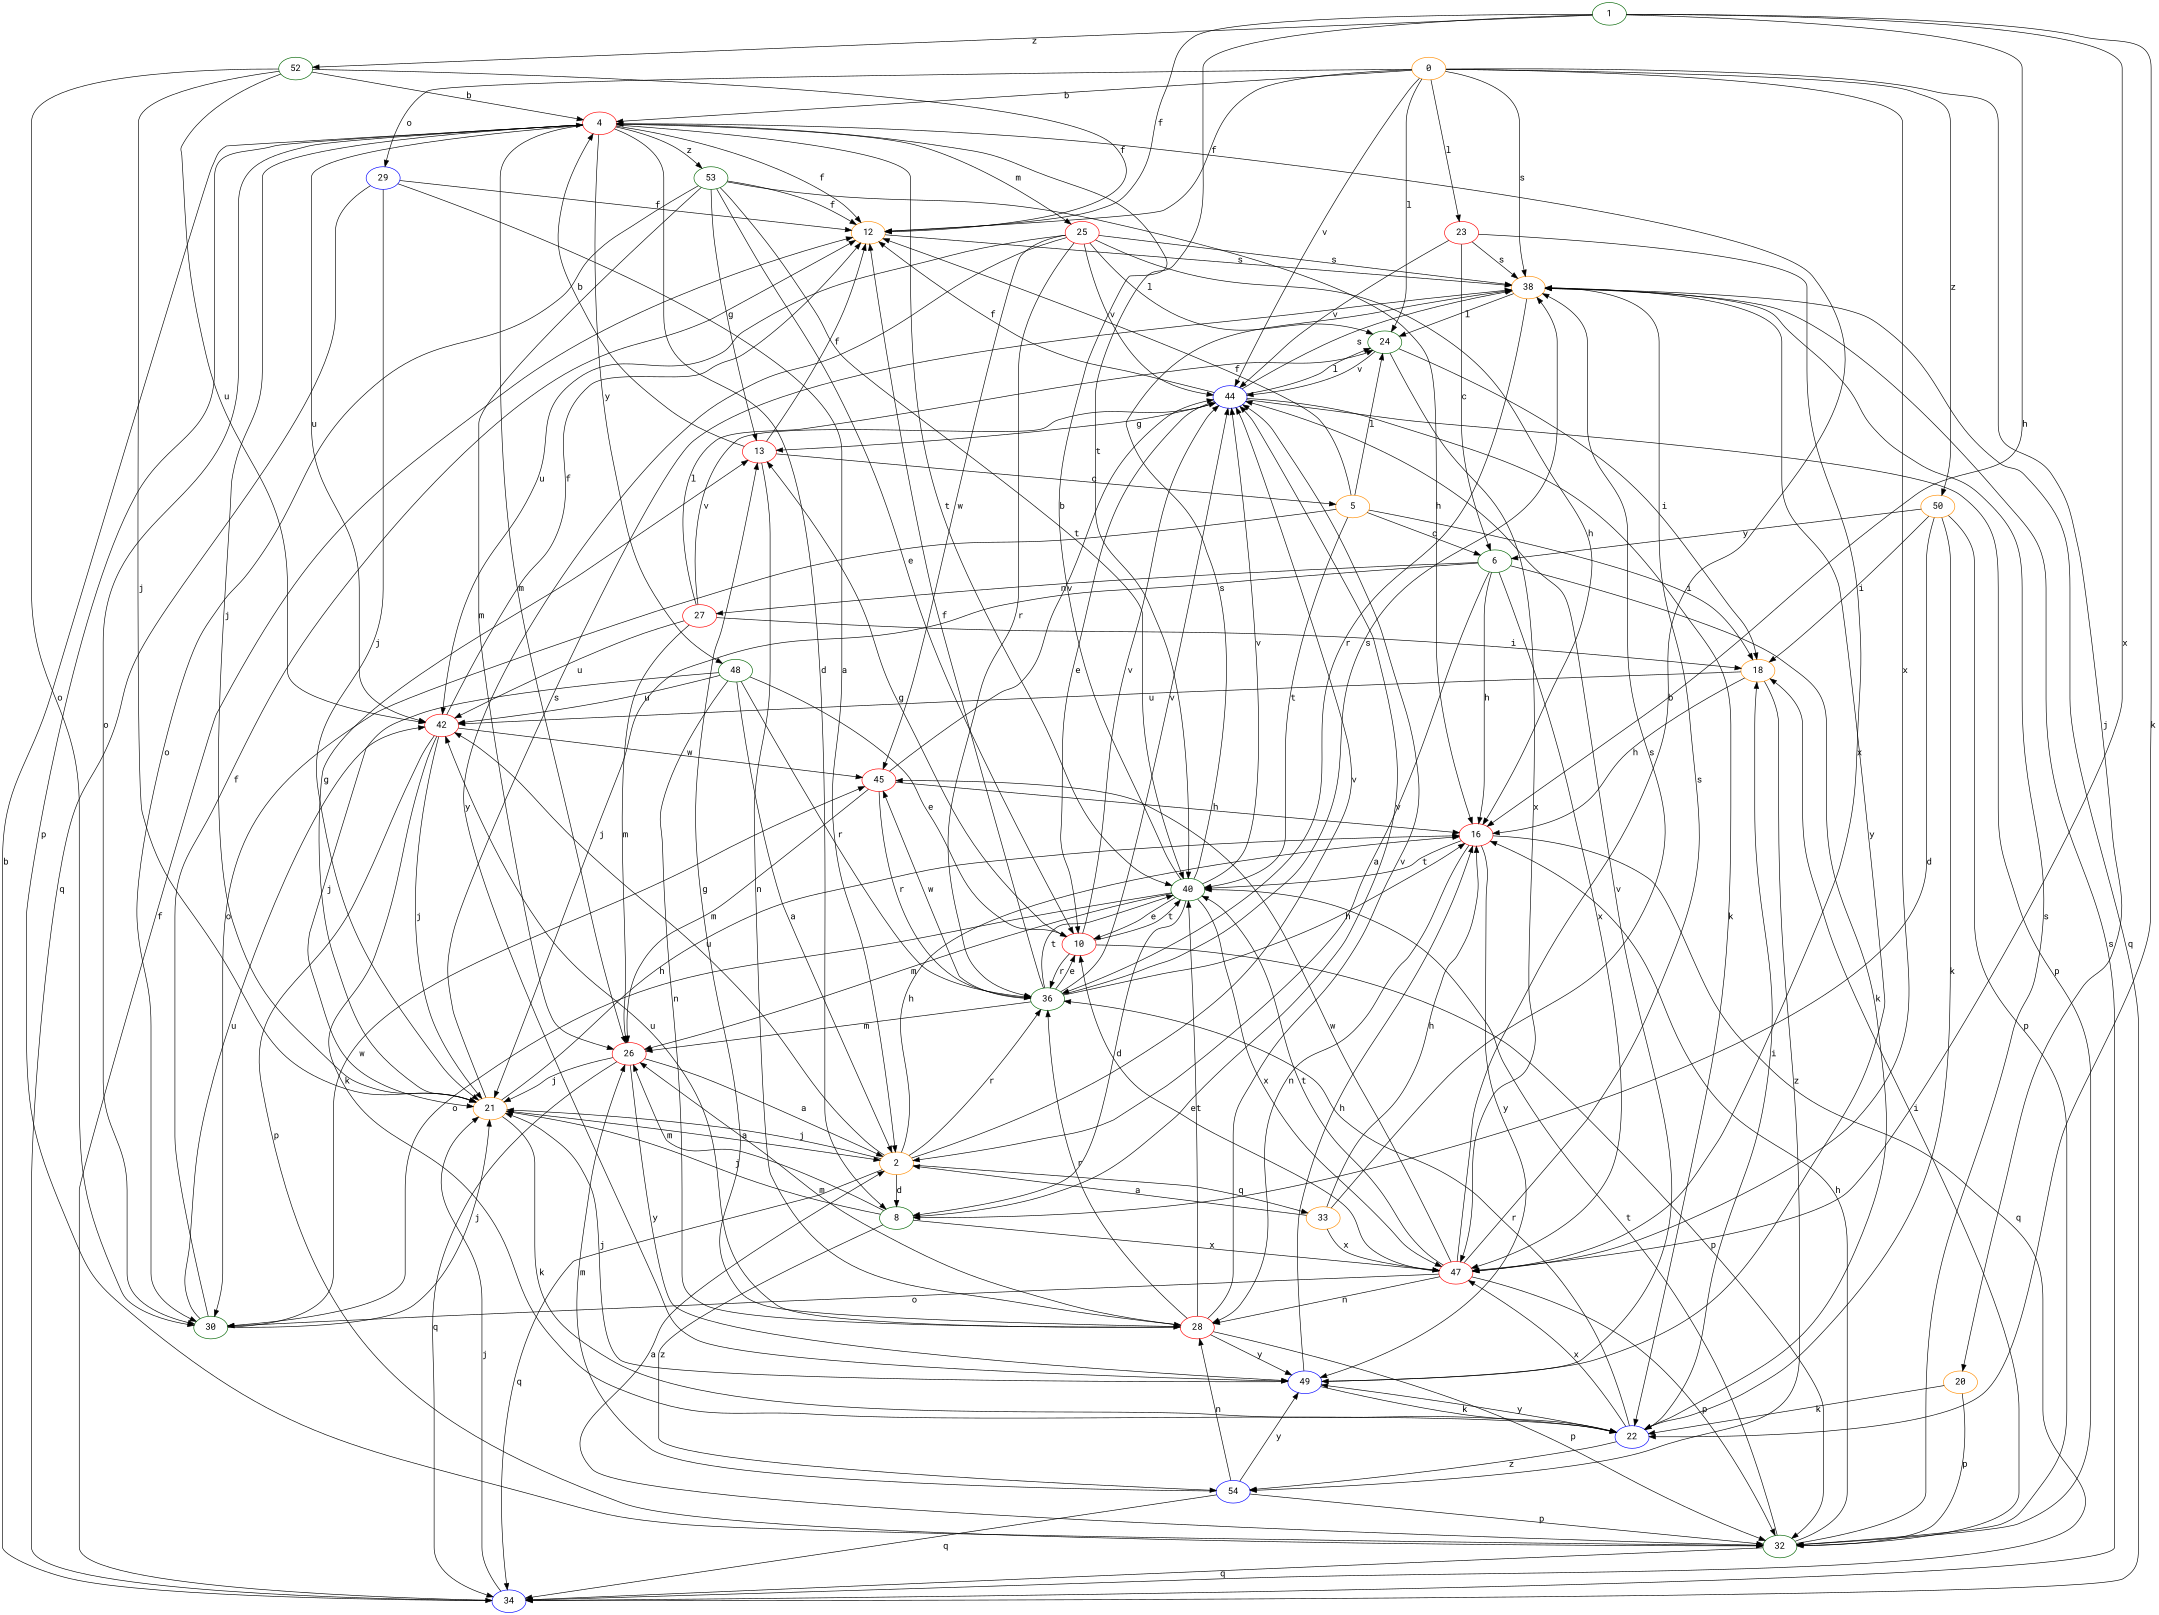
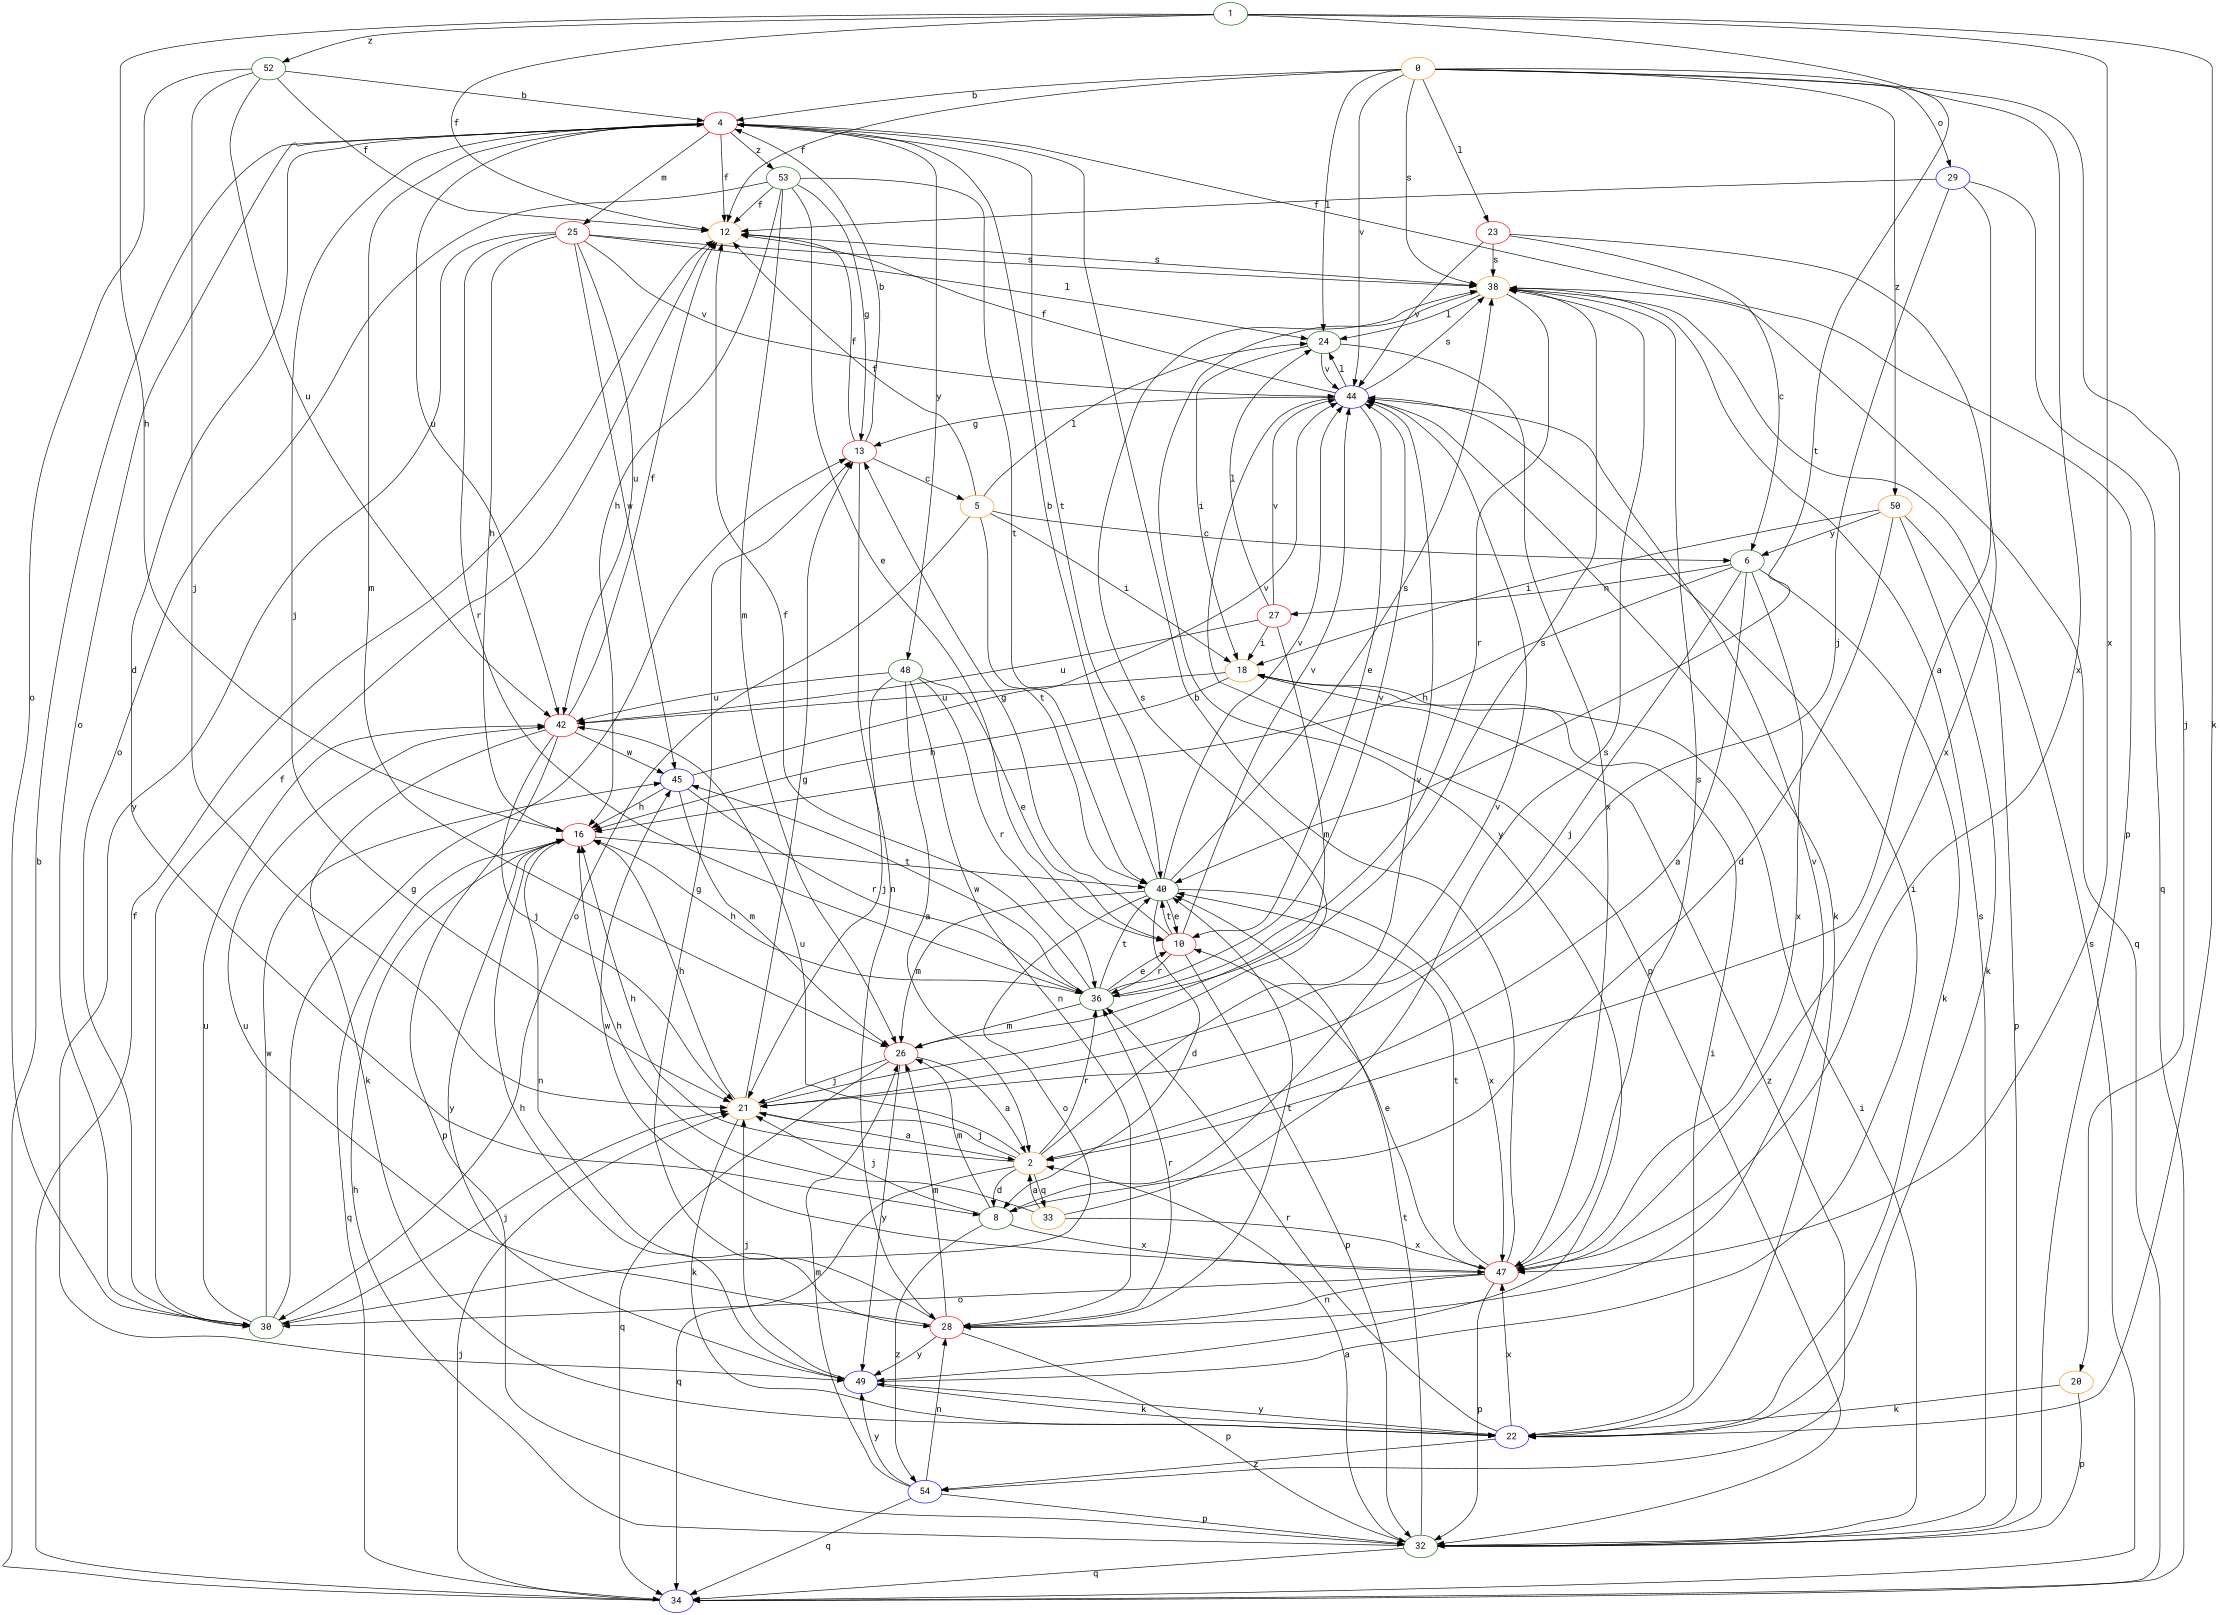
(879, 780) -> (677, 780)
none -> (439, 854)
(1619, 890) -> (1914, 890)
